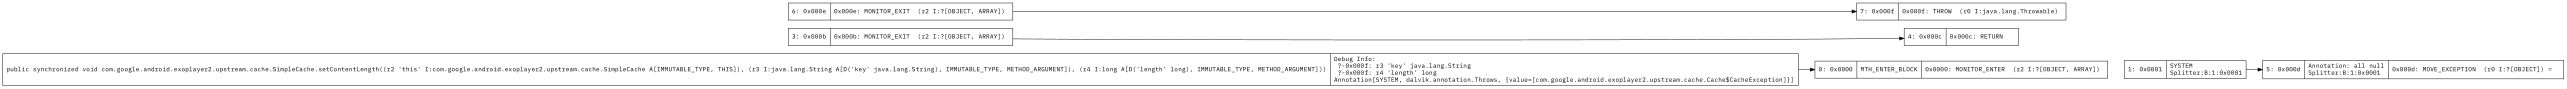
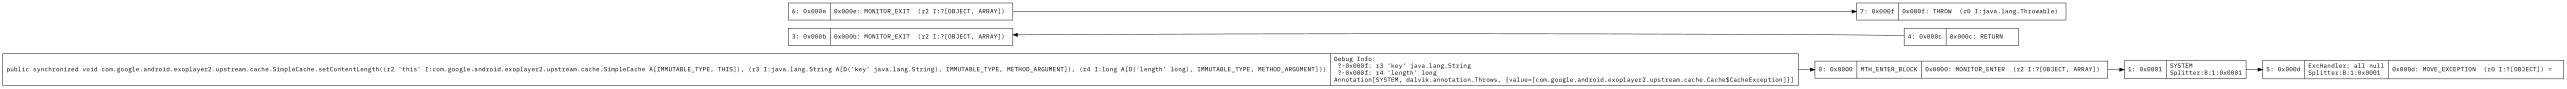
(1456, 40) -> (1461, 34)
(2347, 66) -> (2347, 66)
none -> (2114, 70)
